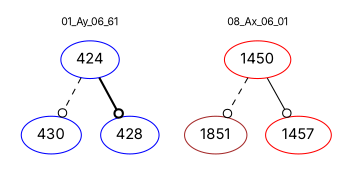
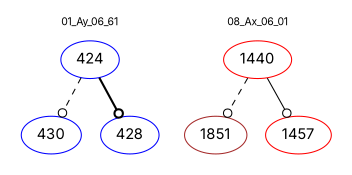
(258, 60) -> (258, 60)
